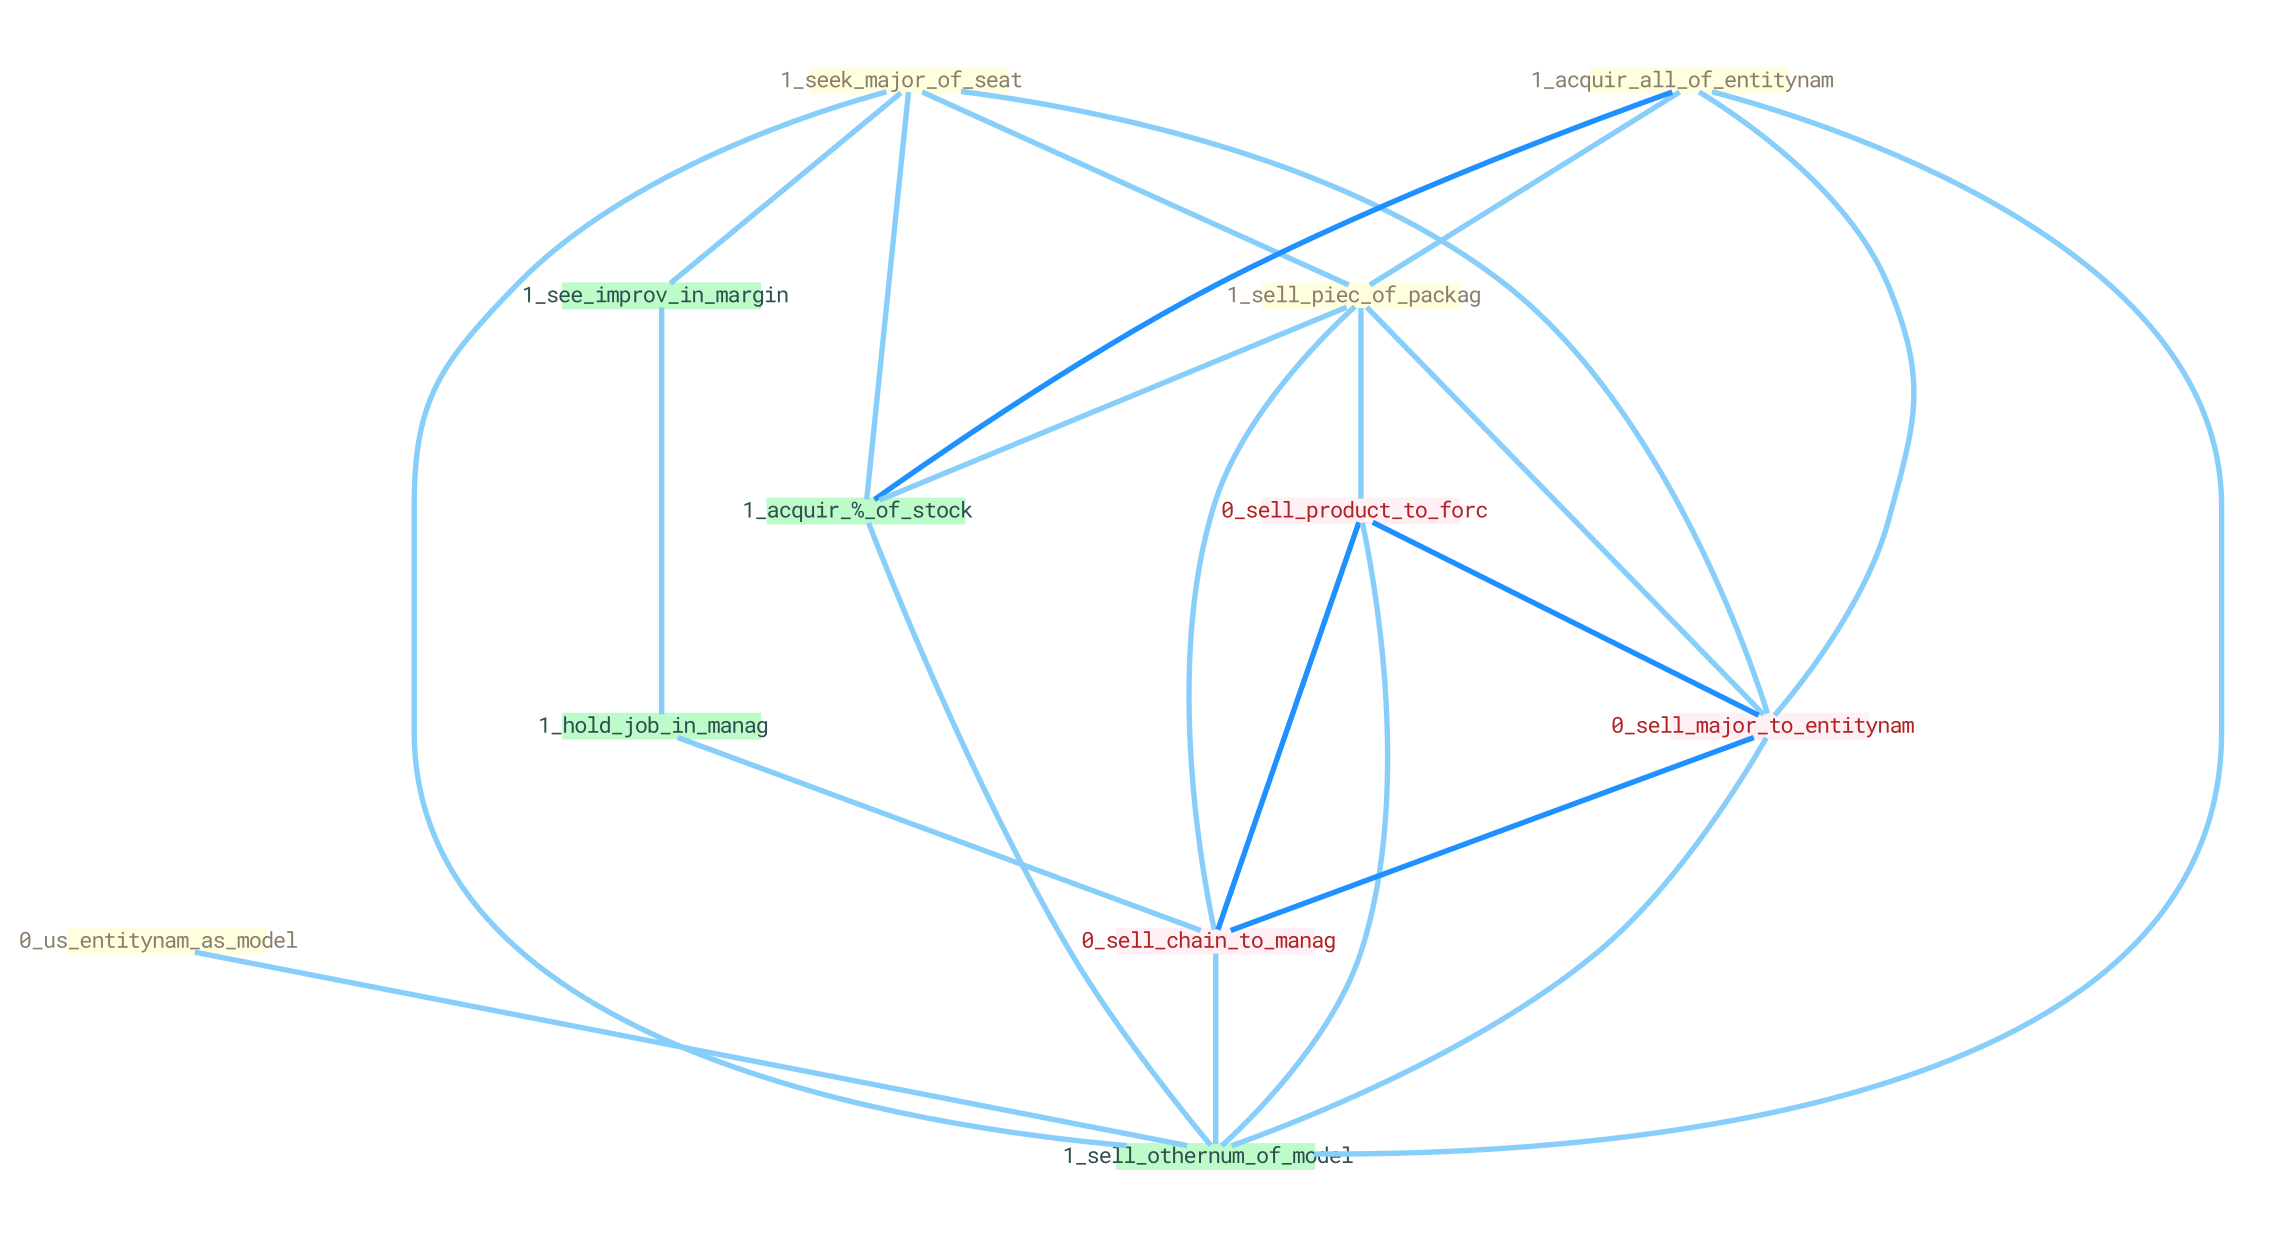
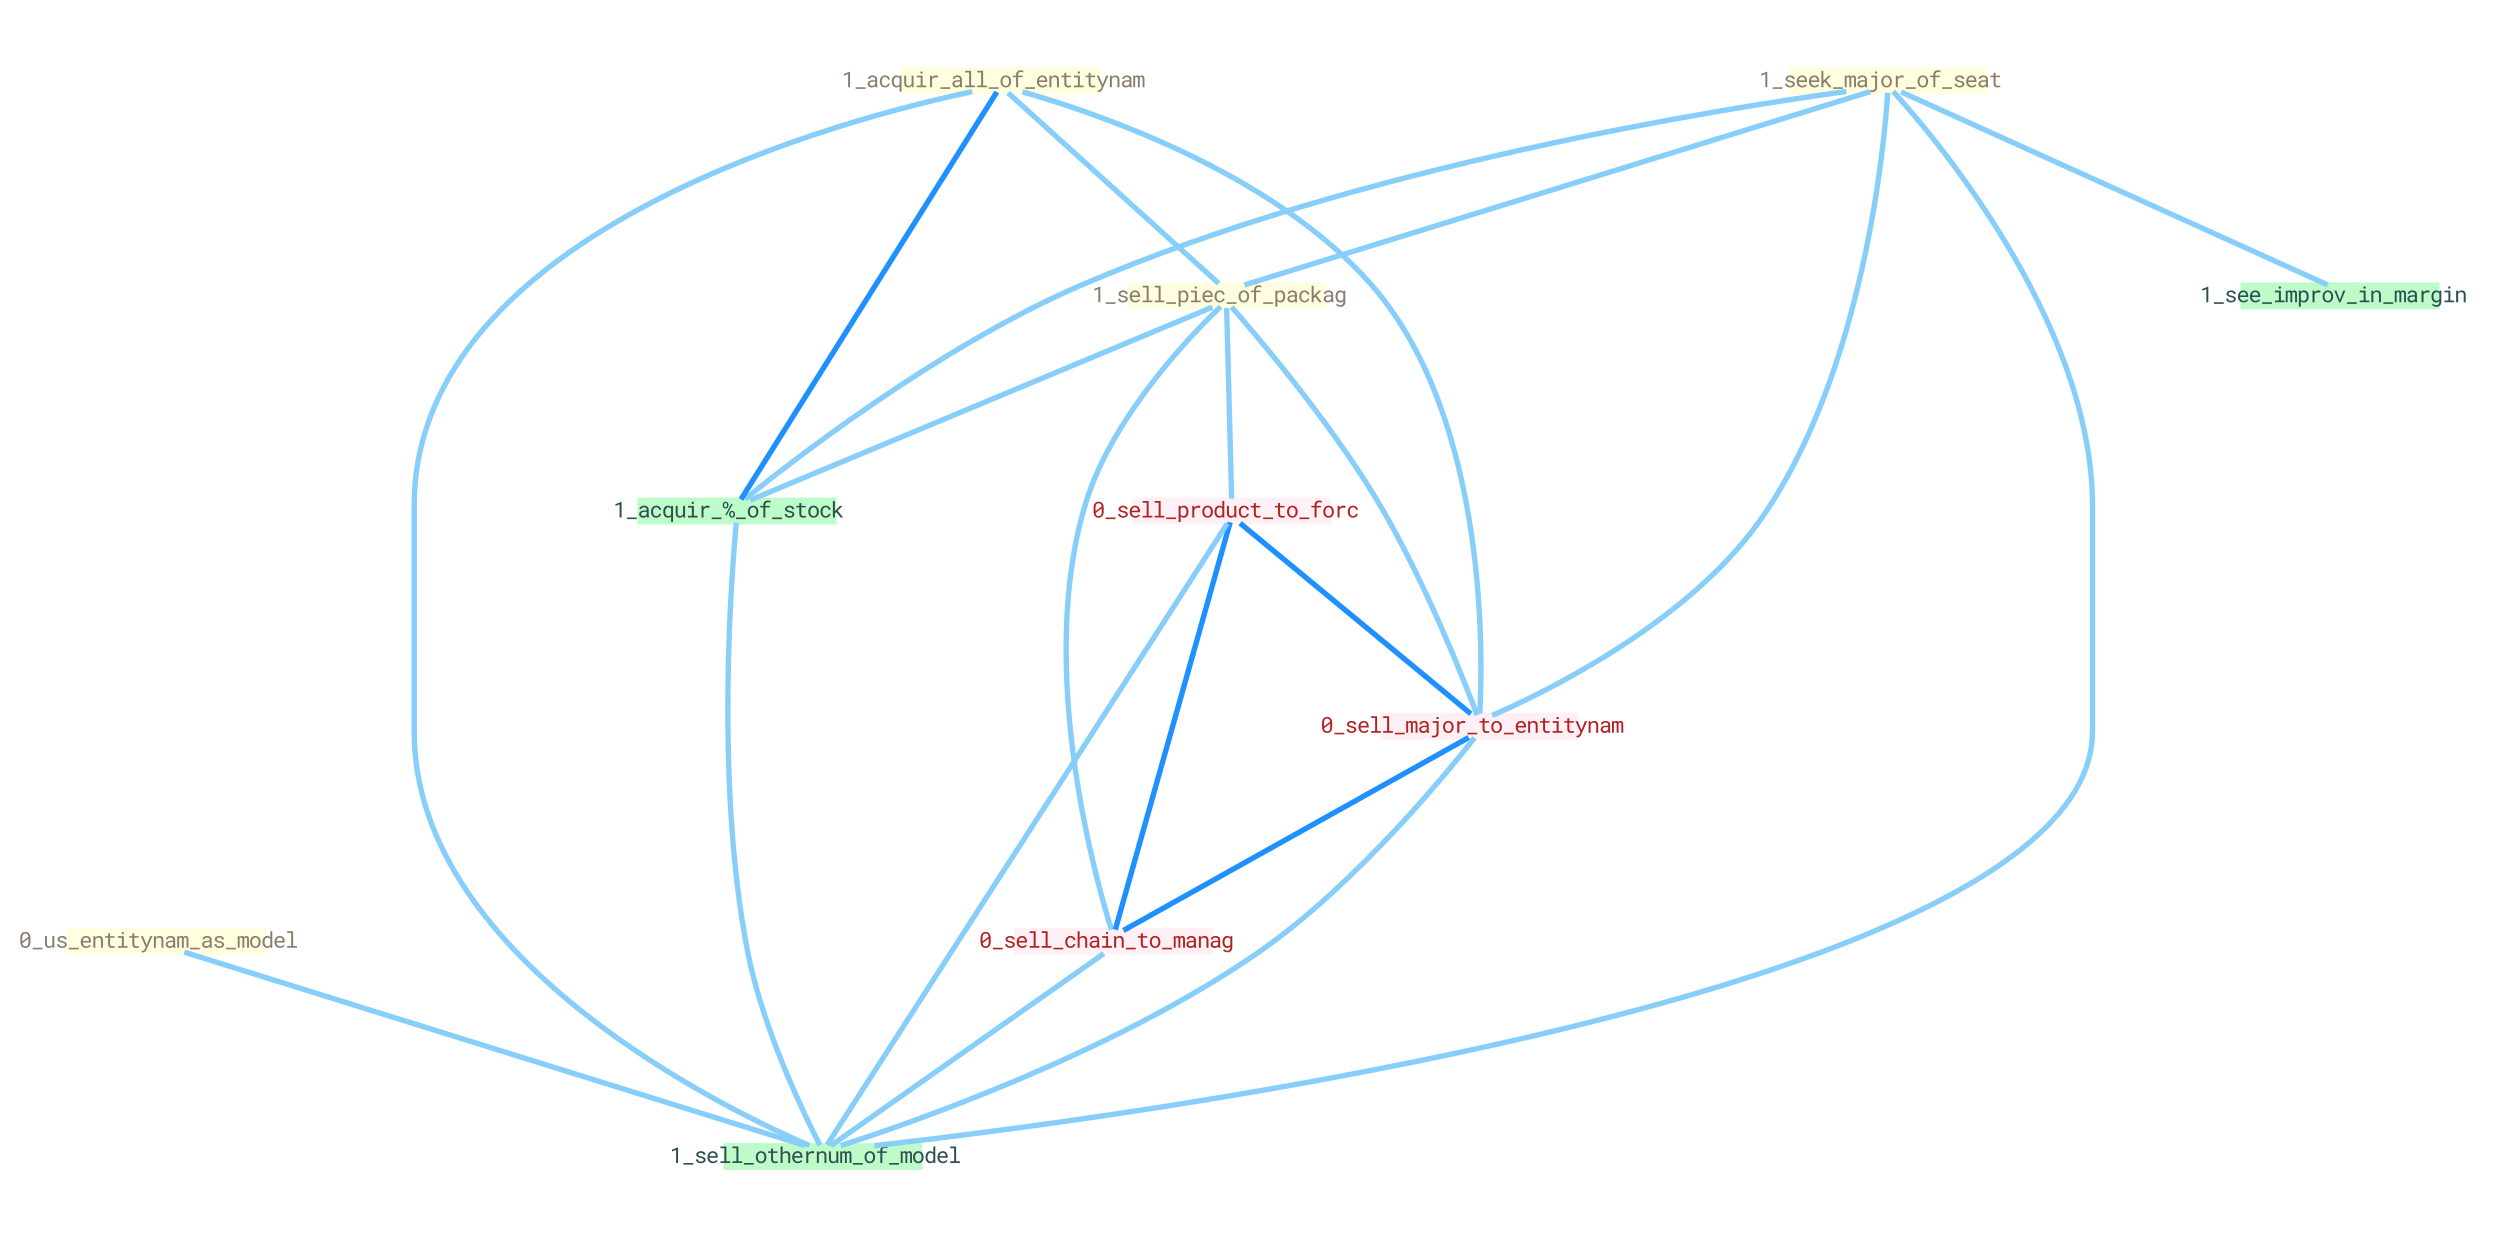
(662, 726) -> none
